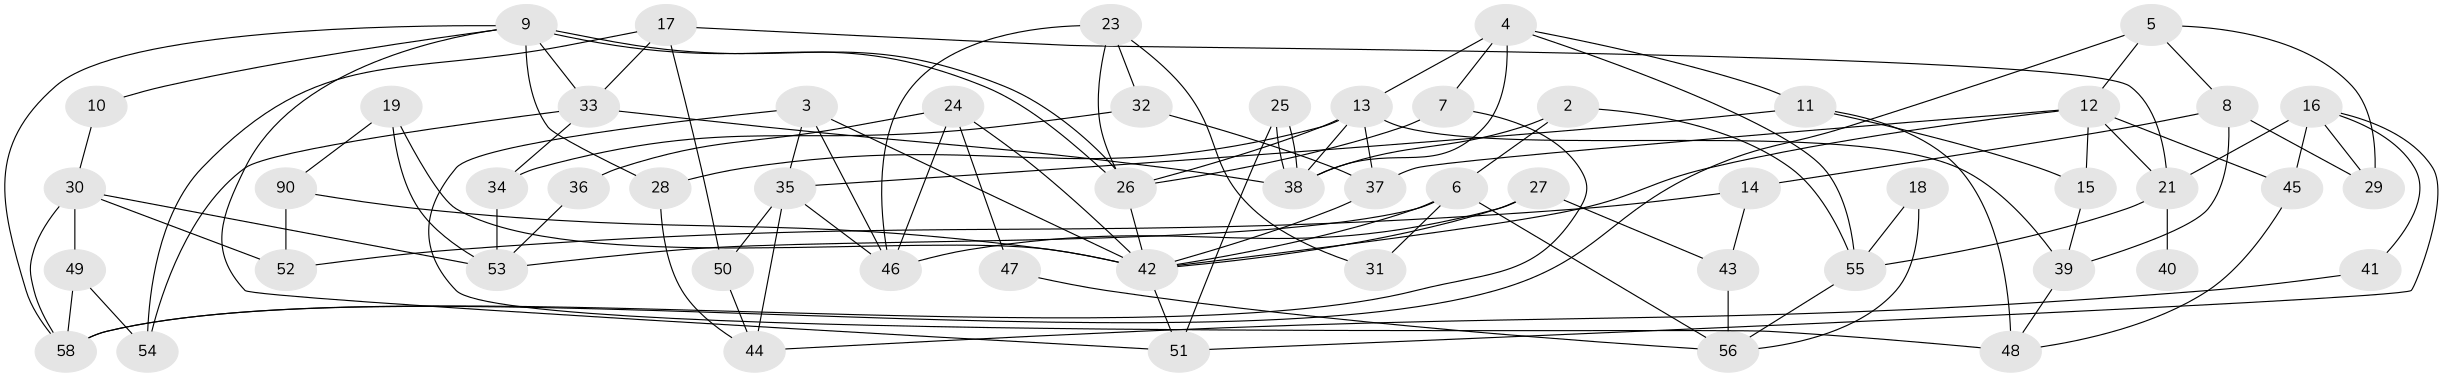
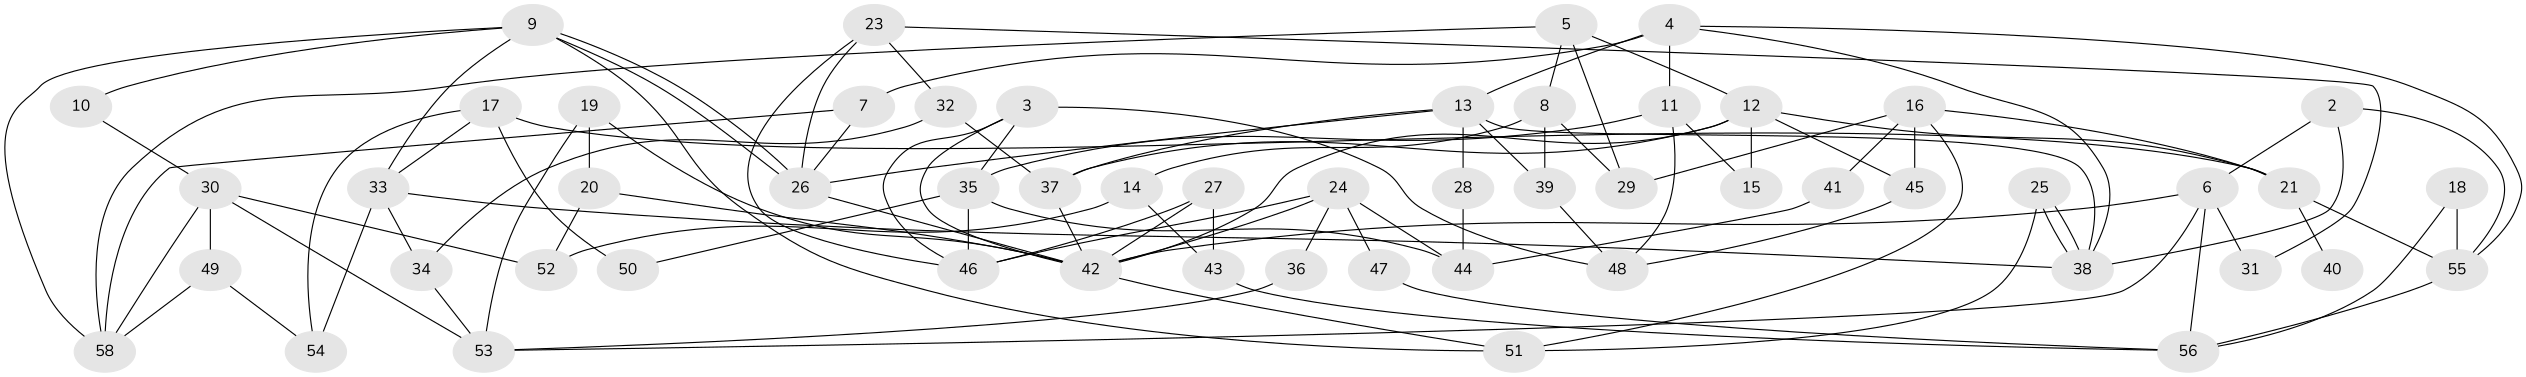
(550, 129) -> none
(286, 188) -> (589, 188)
(2074, 232) -> none
(736, 304) -> (1409, 234)
